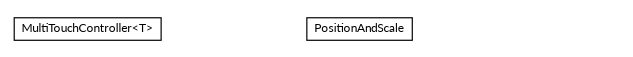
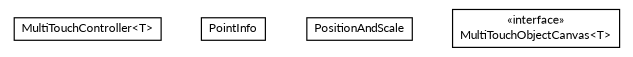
none -> (233, 28)
none -> (535, 28)
